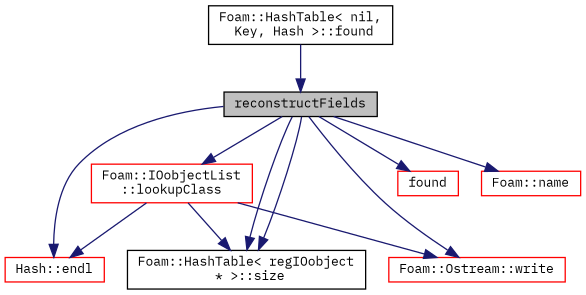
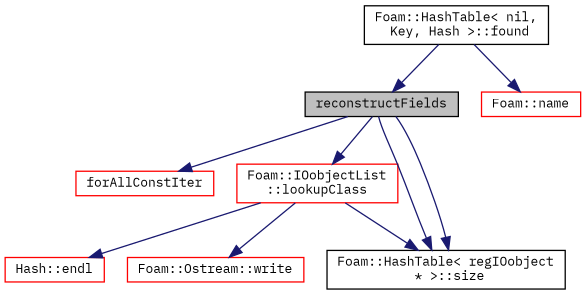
(107, 141) -> none
(410, 142) -> (493, 63)
(428, 183) -> (145, 183)
(372, 190) -> none
